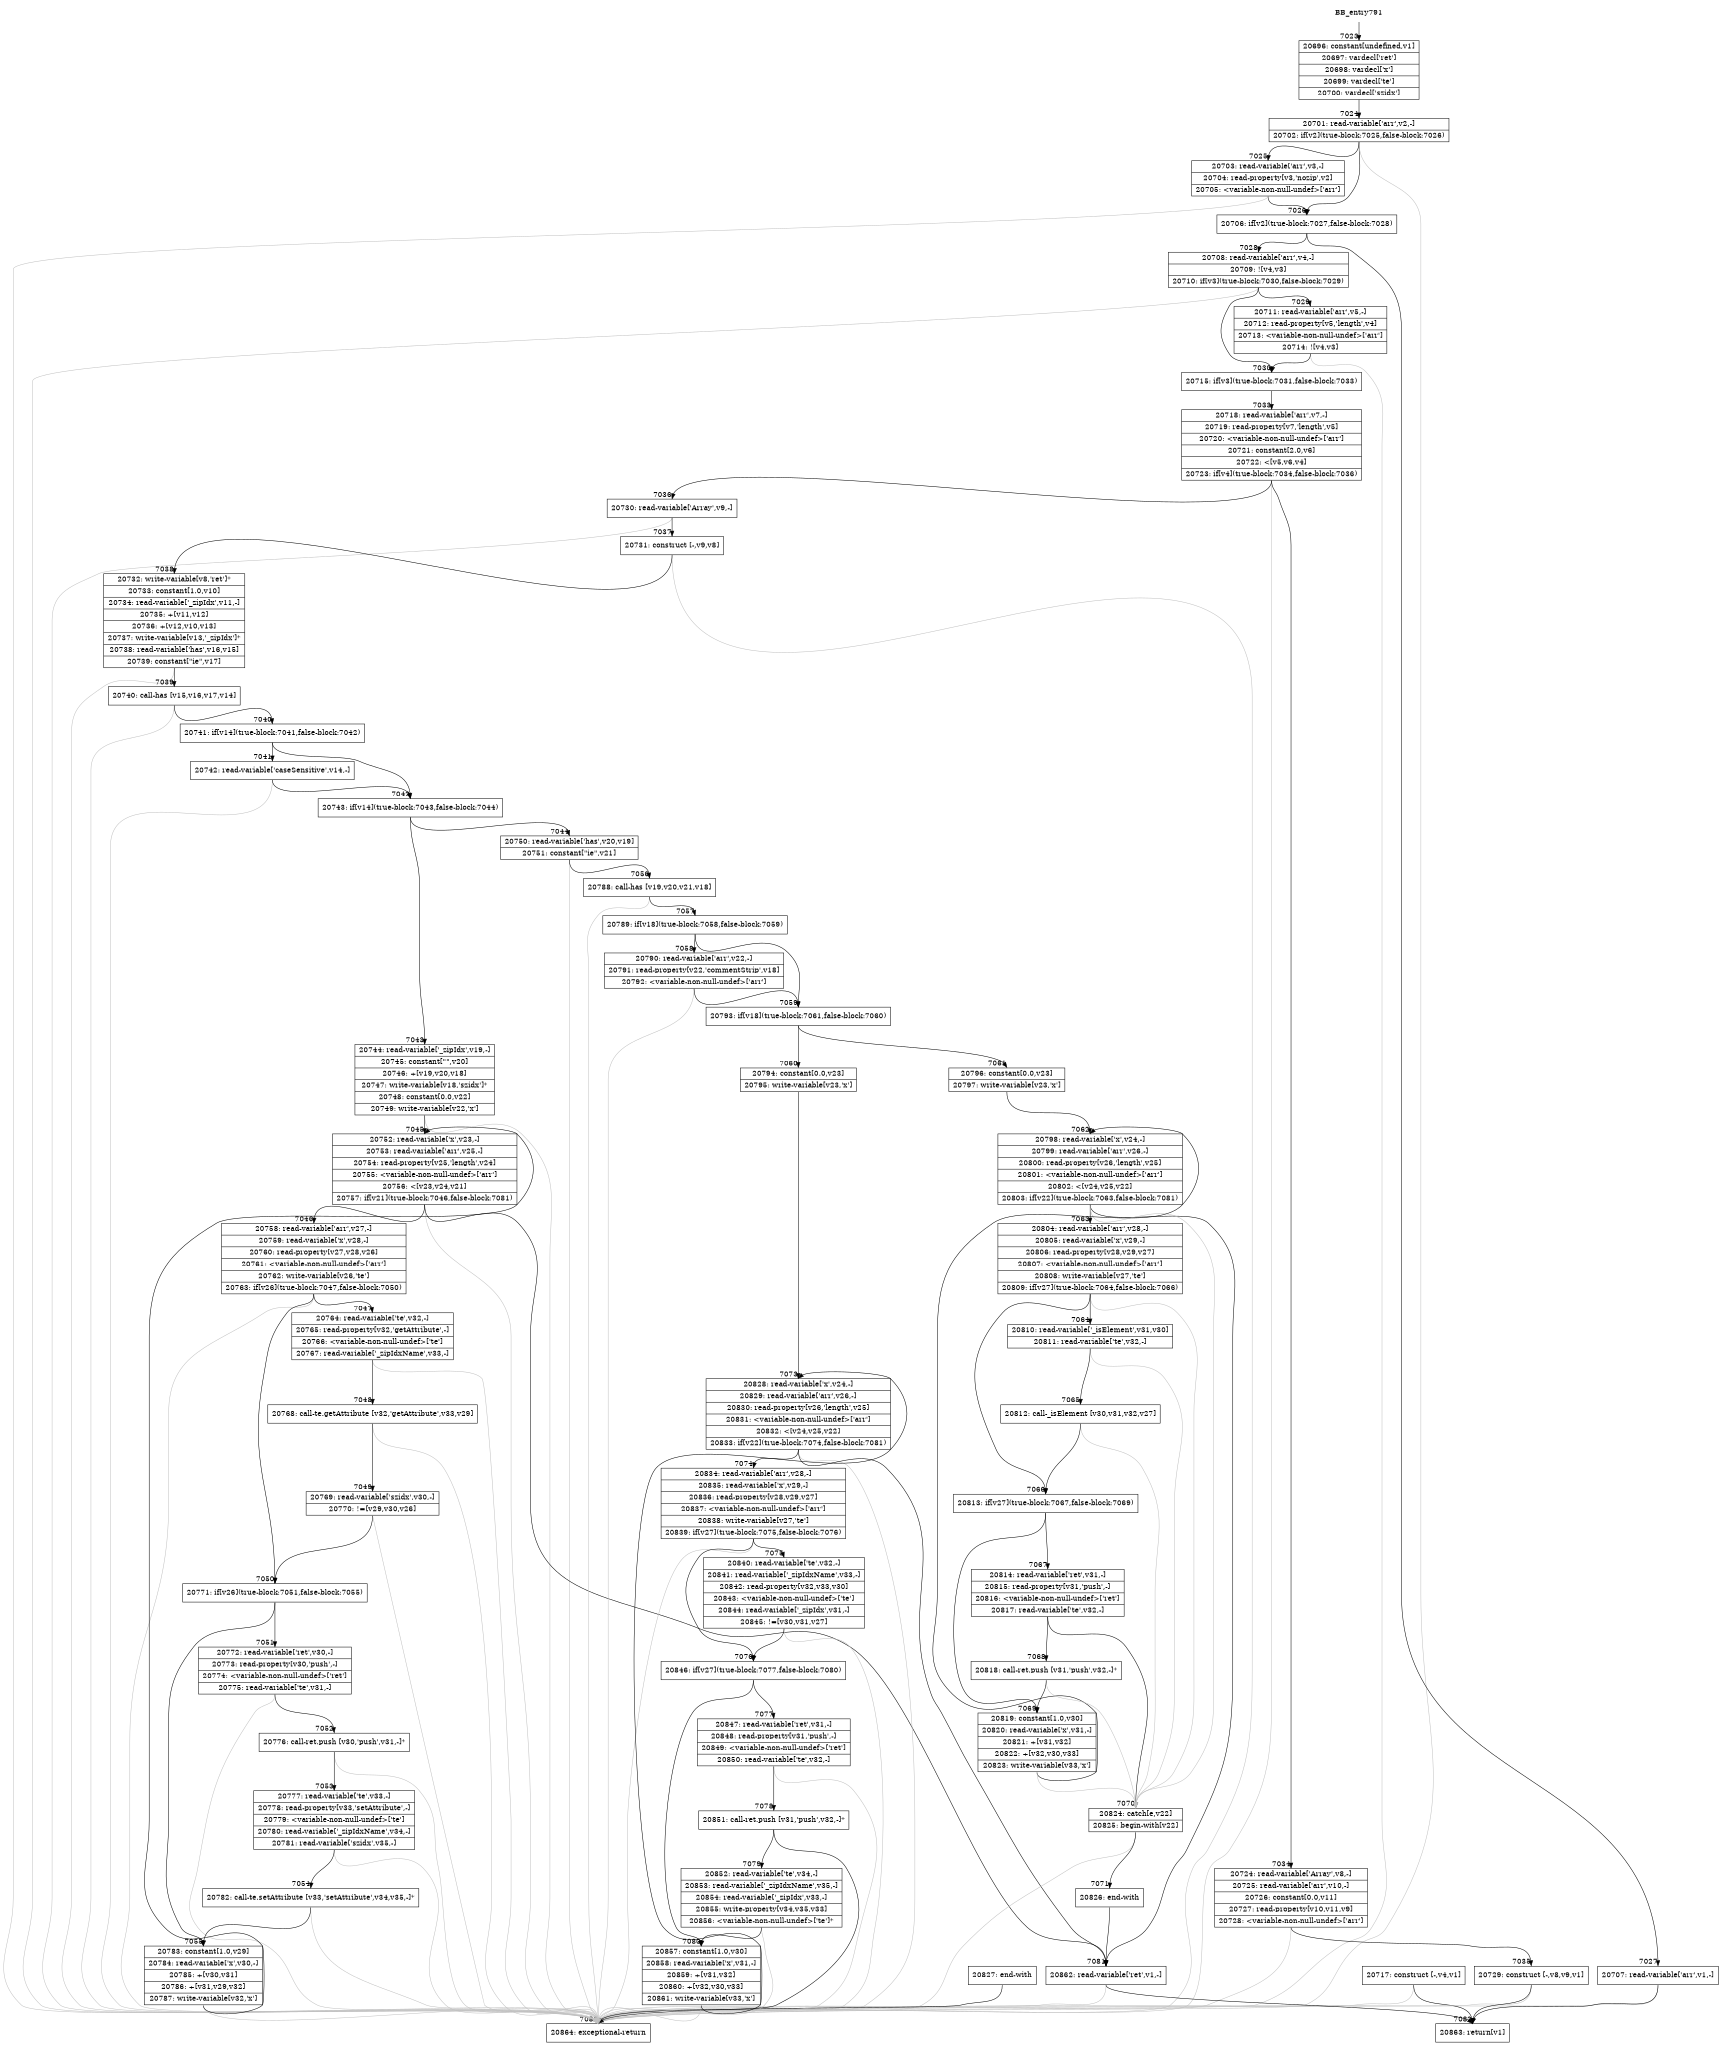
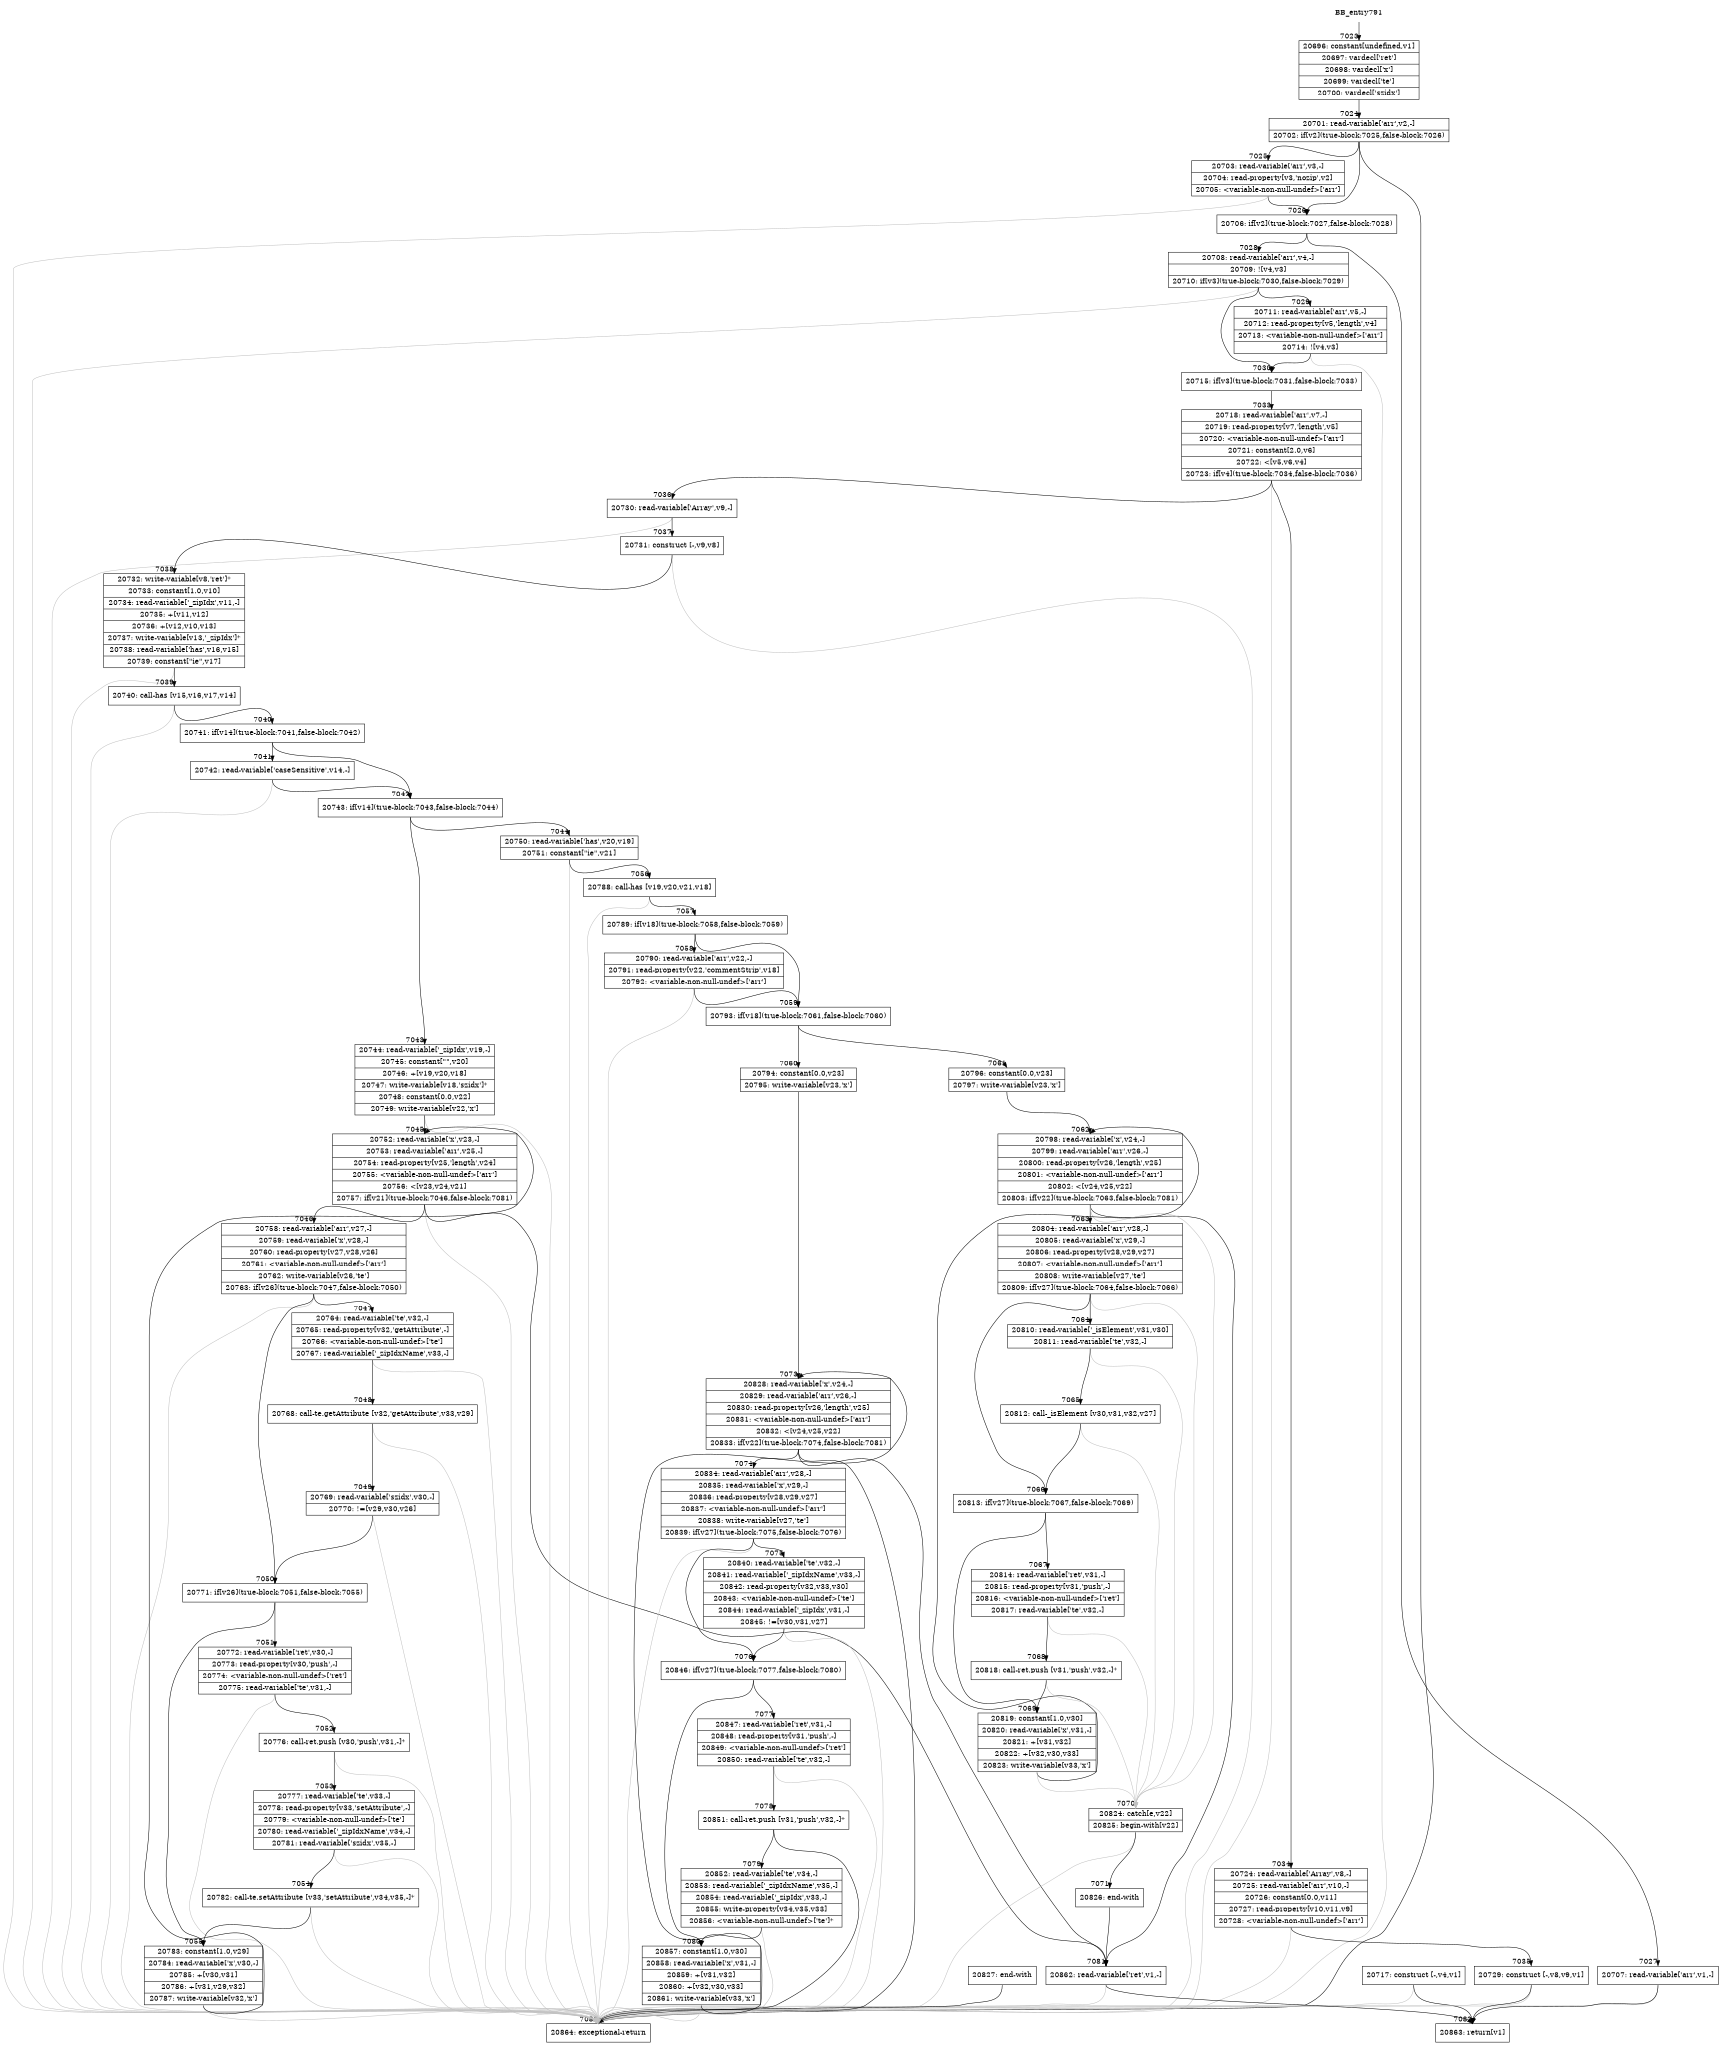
(1421, 1435) -> (1421, 1435)
(1142, 1677) -> (1142, 1677)
(915, 1843) -> (915, 1843)
